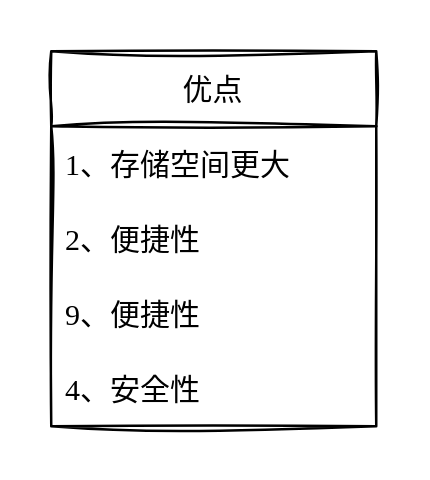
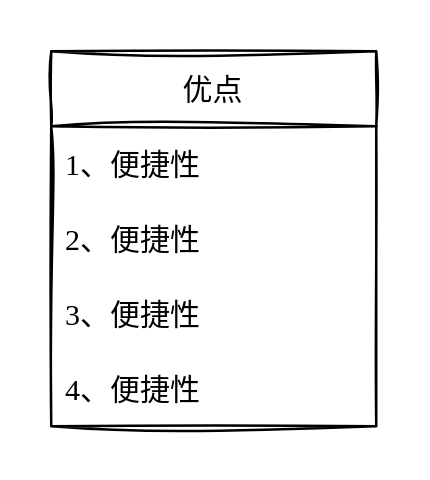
(178, 165) -> (133, 165)
(133, 315) -> (133, 315)
(133, 390) -> (133, 390)
